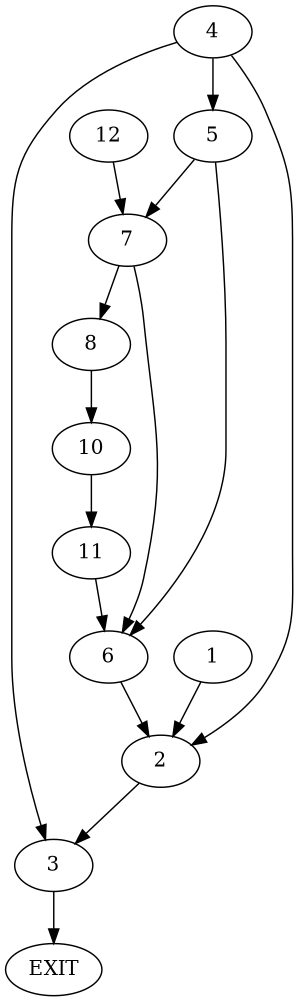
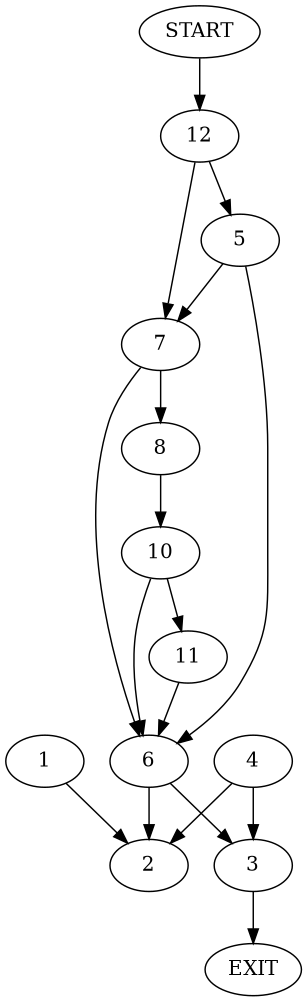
none -> (200, 32)
(213, 77) -> (217, 181)
none -> (134, 649)
(113, 808) -> (195, 807)
